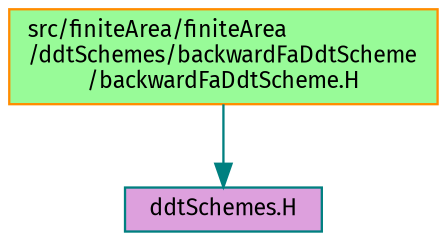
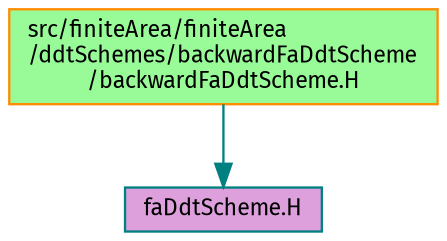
(223, 210) -> (223, 210)
